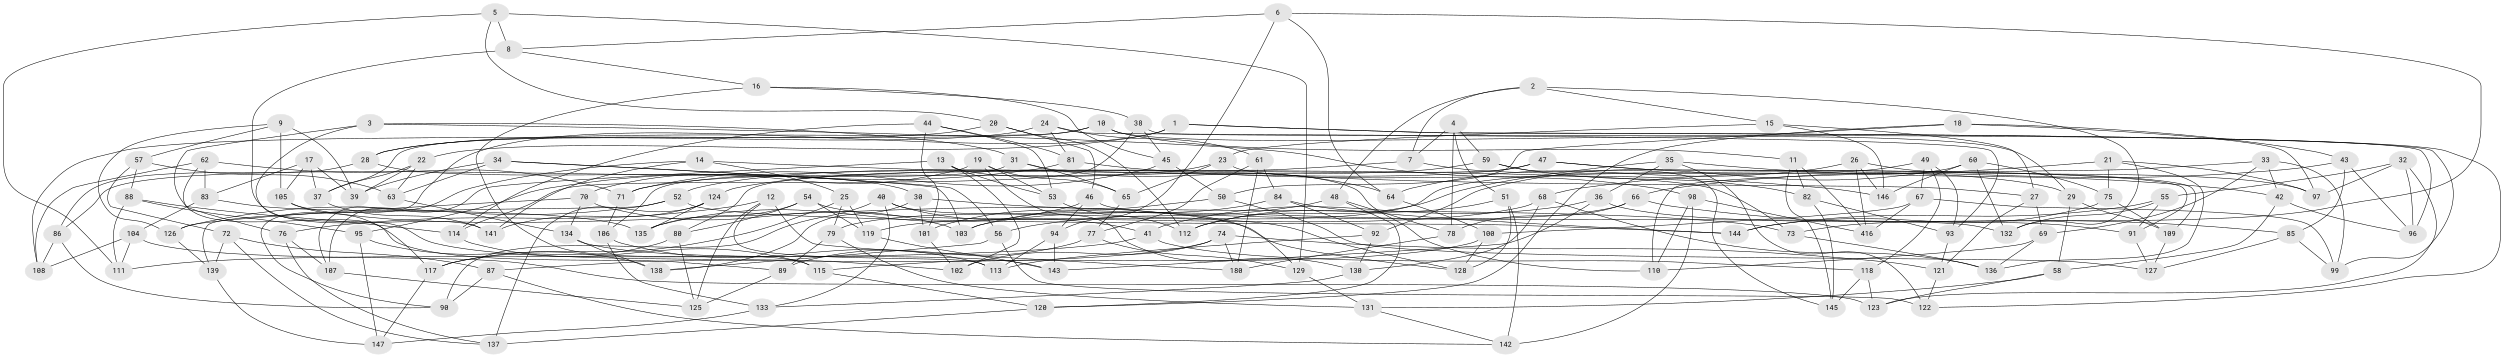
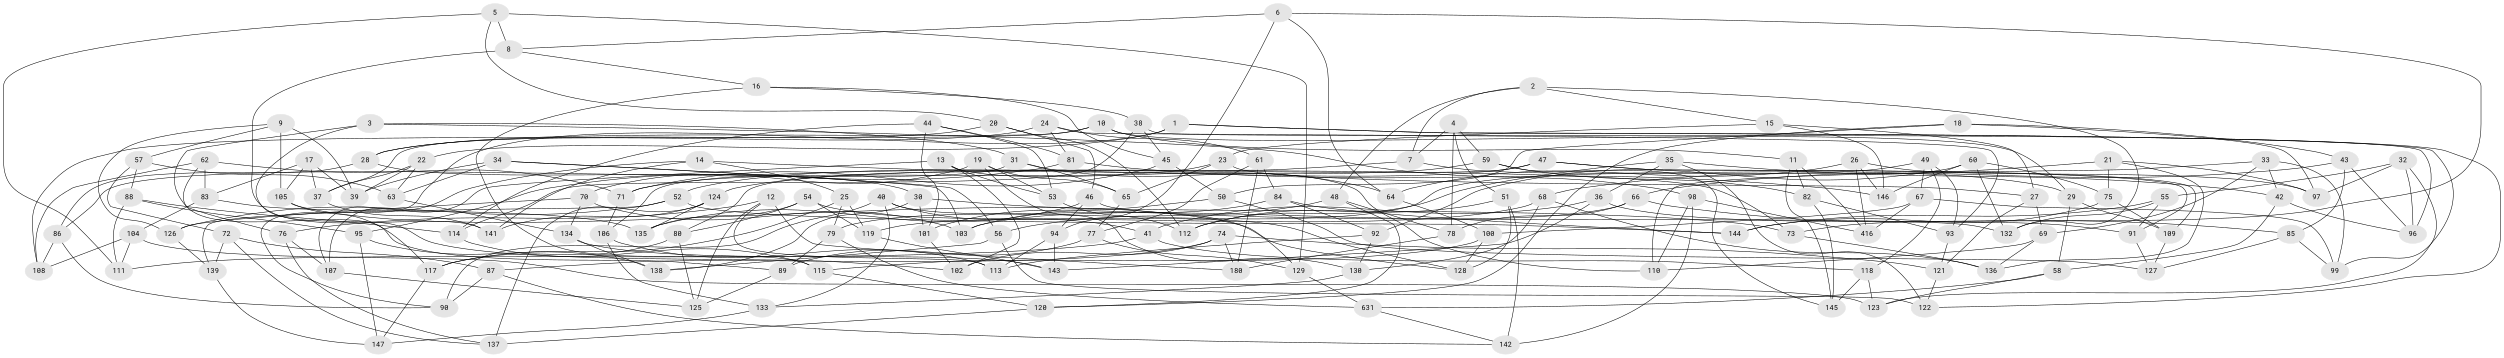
(1368, 308) -> (1368, 308)
